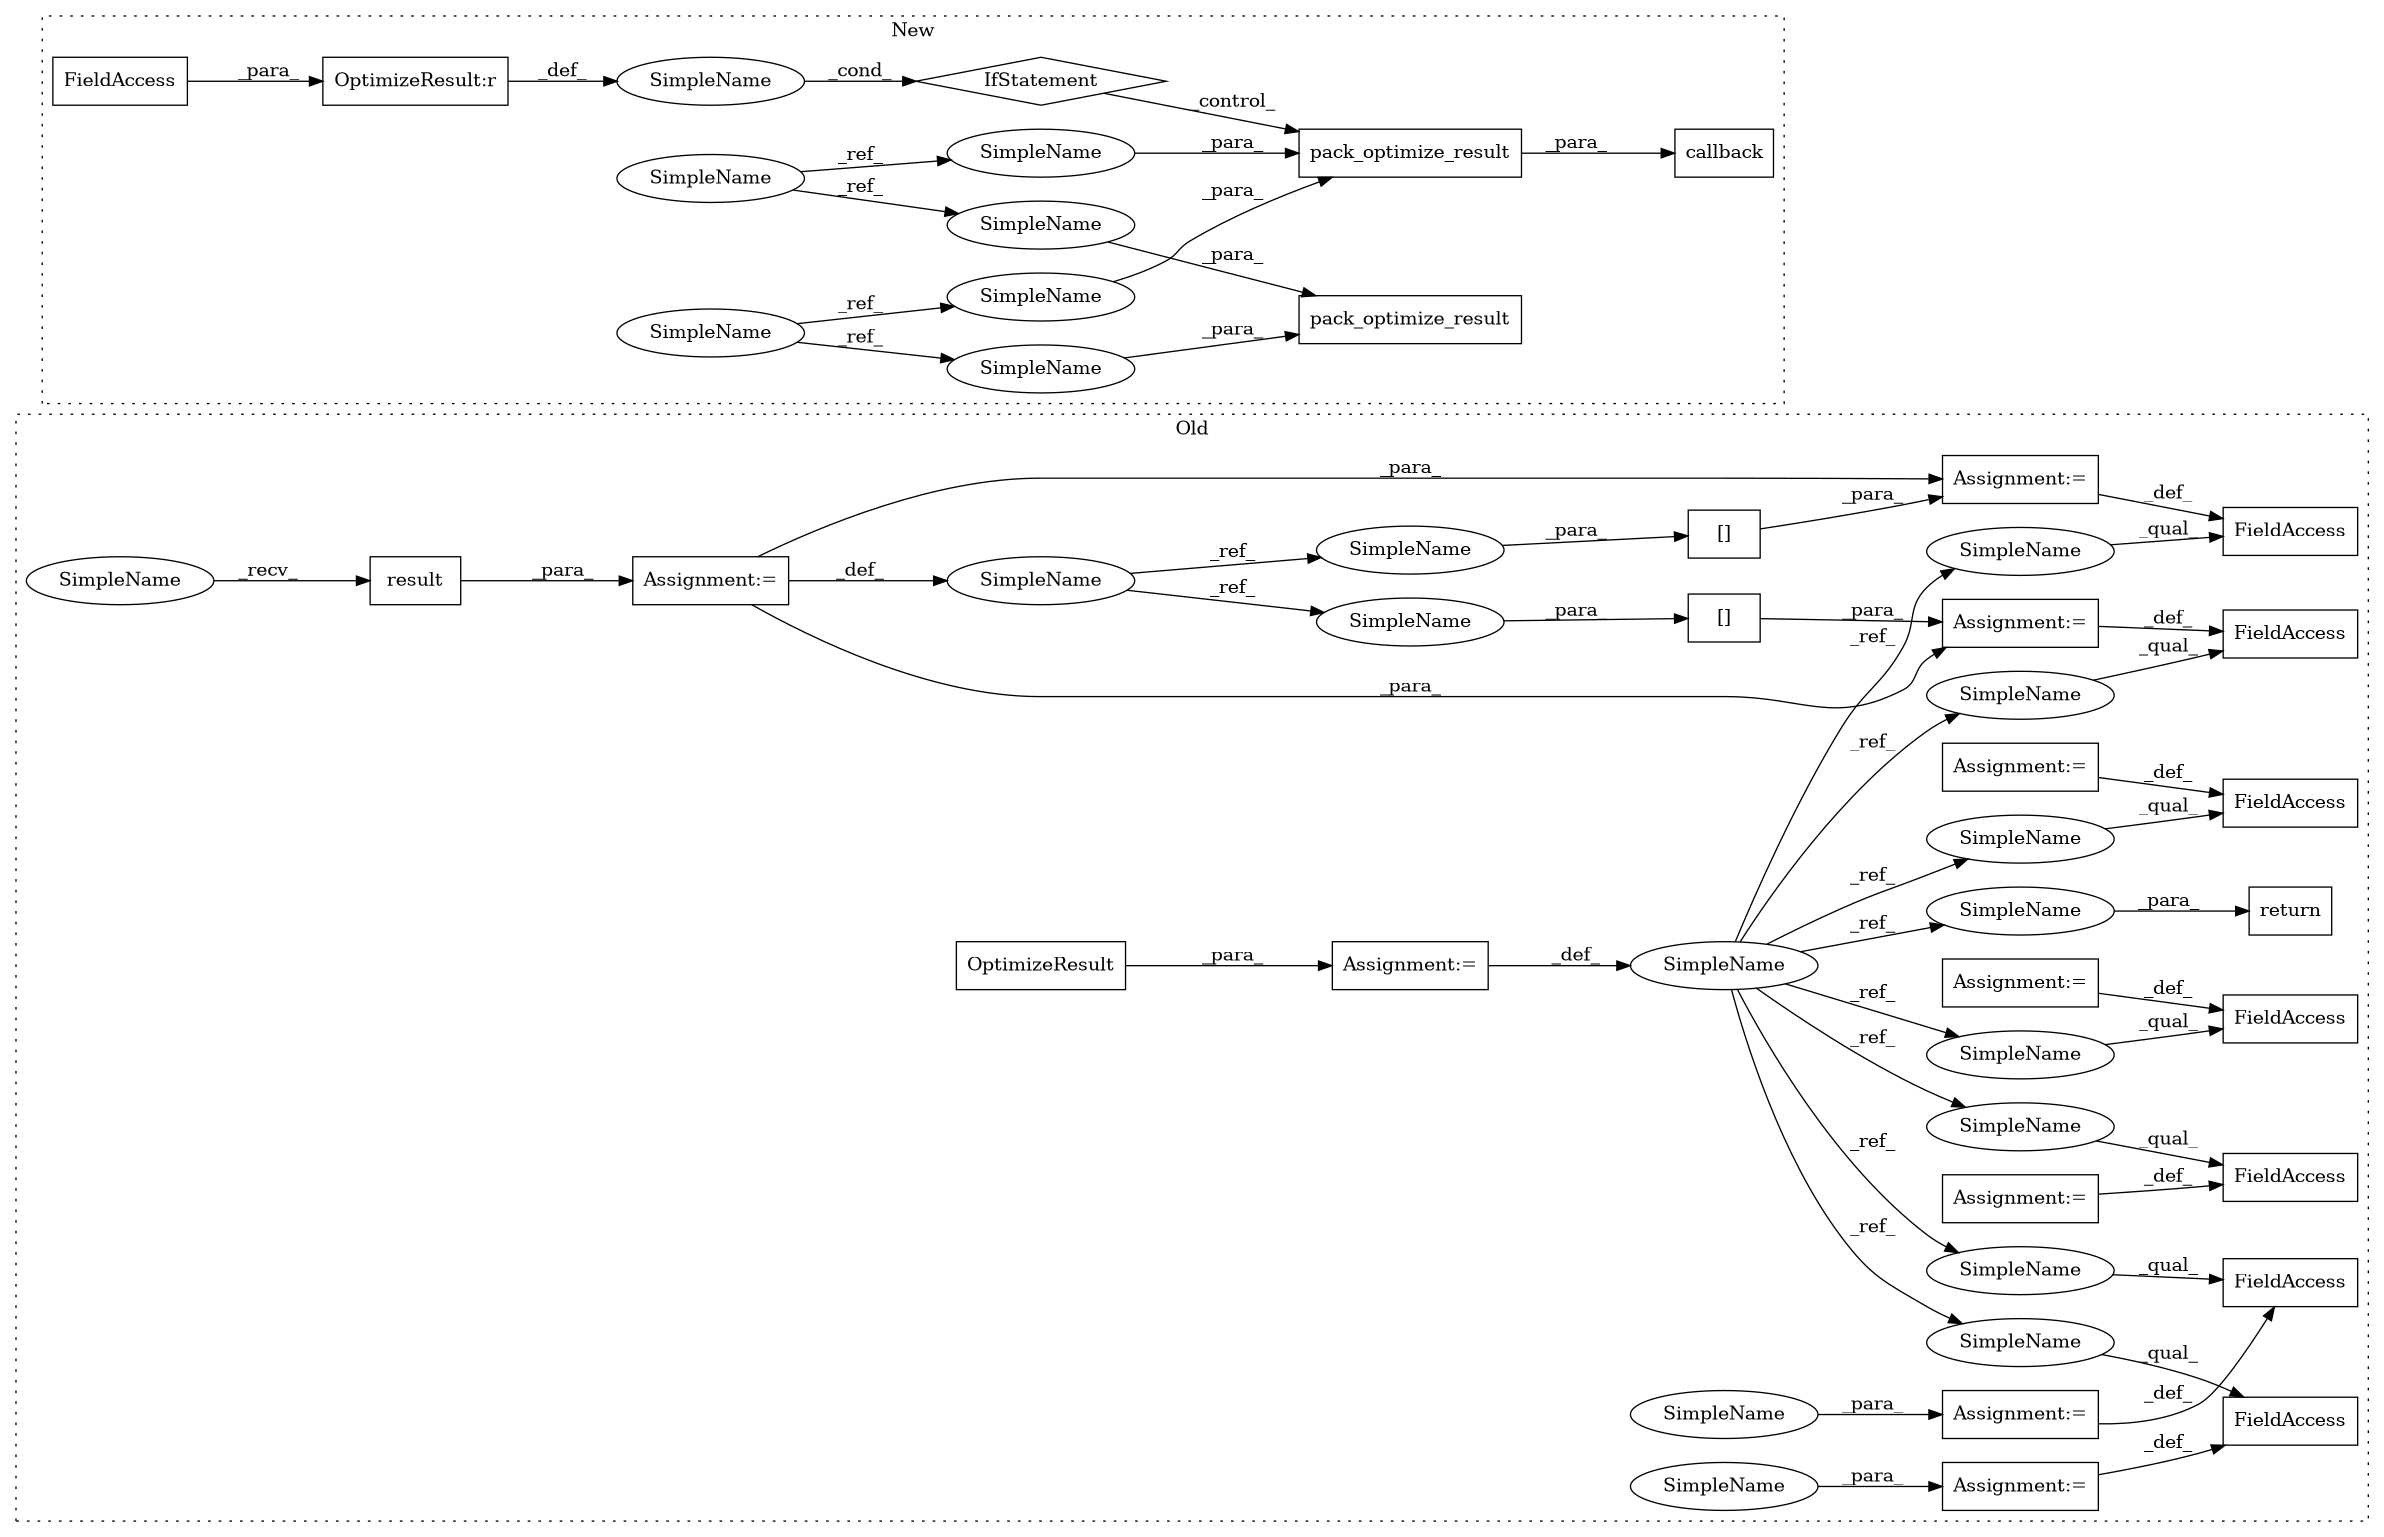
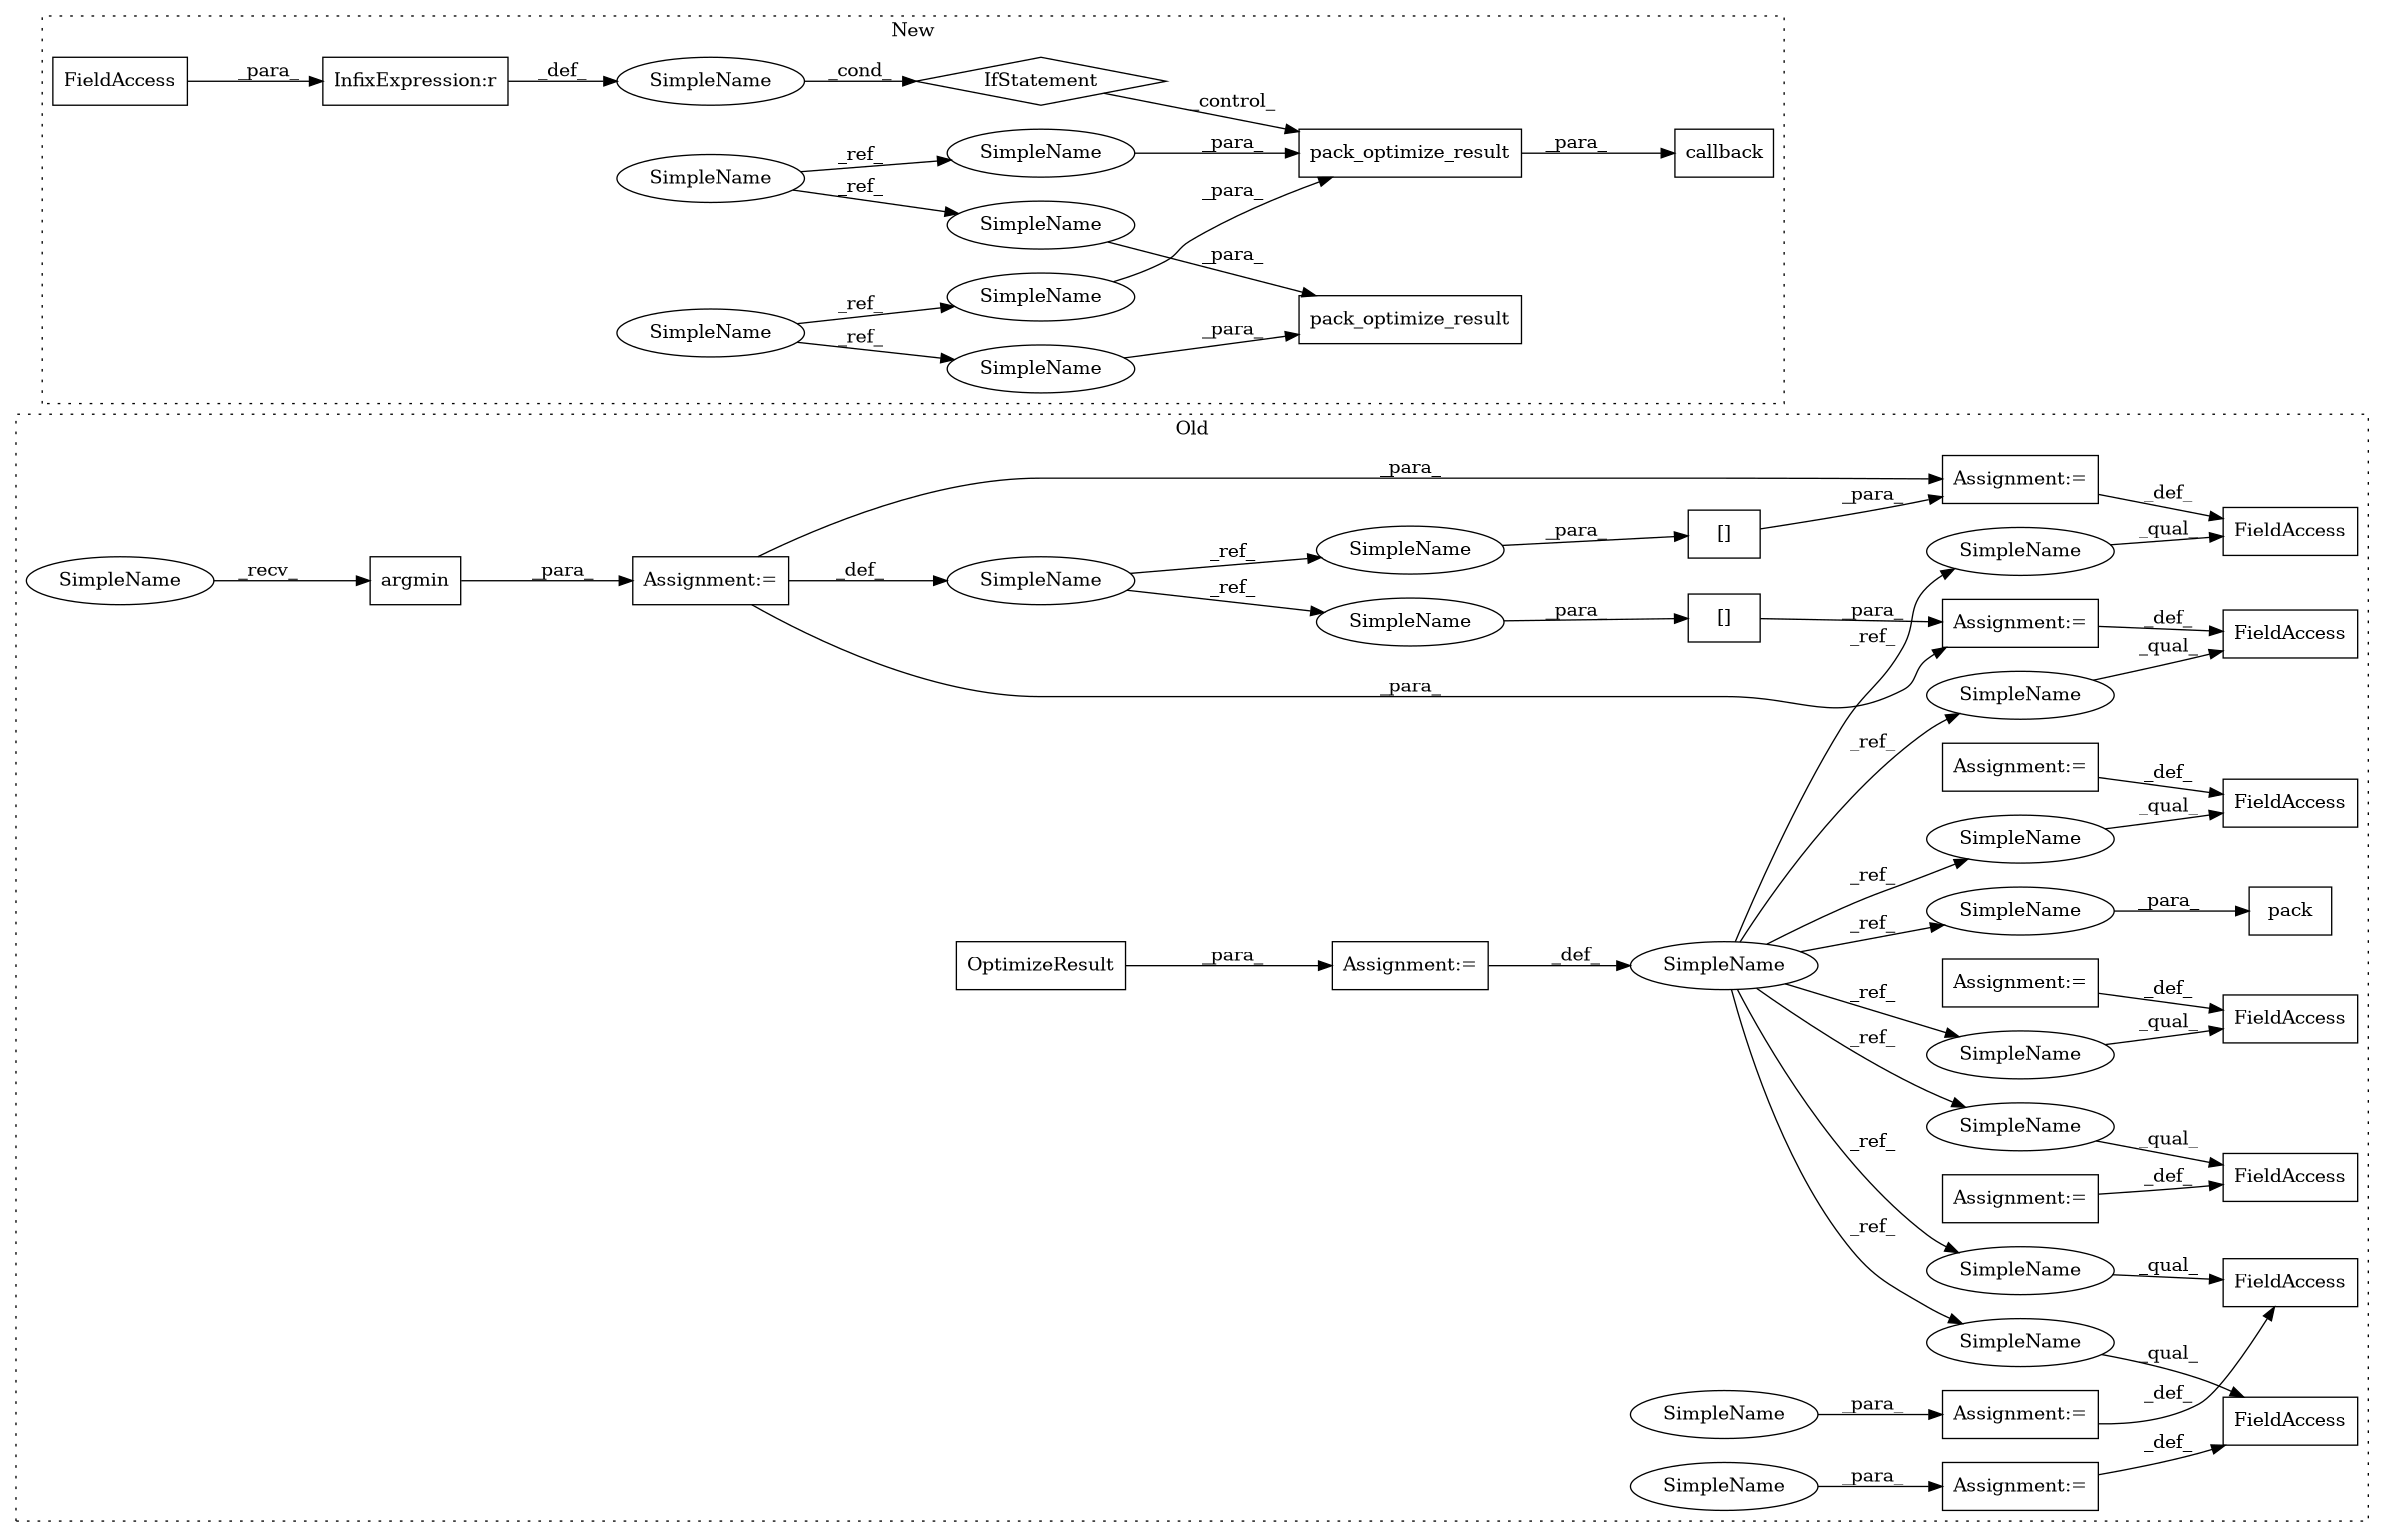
(415, 81) -> (415, 81)
(415, 581) -> (415, 581)
(2290, 911) -> (2290, 911)
